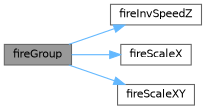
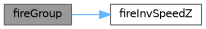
(156, 55) -> none
(156, 95) -> none
